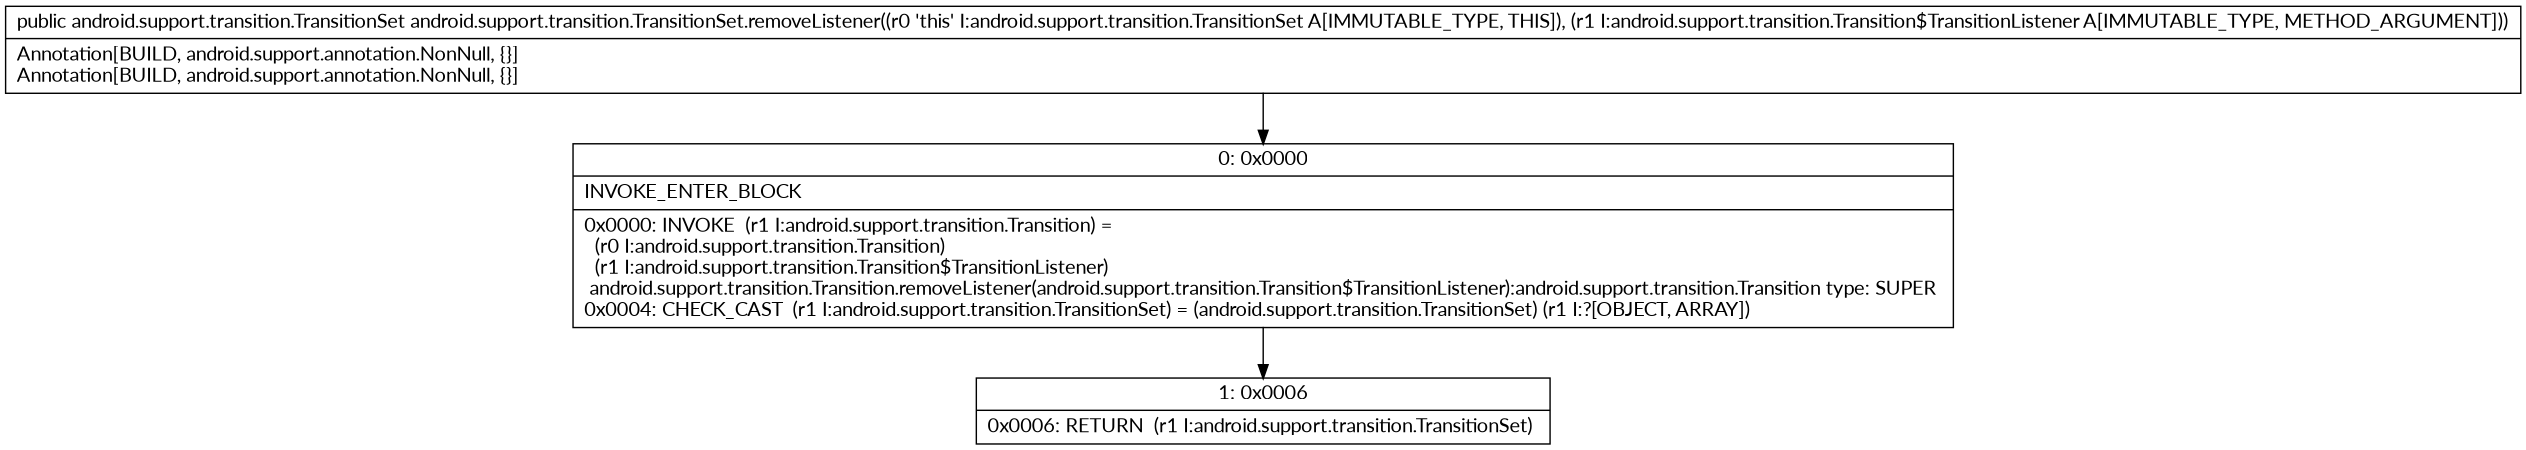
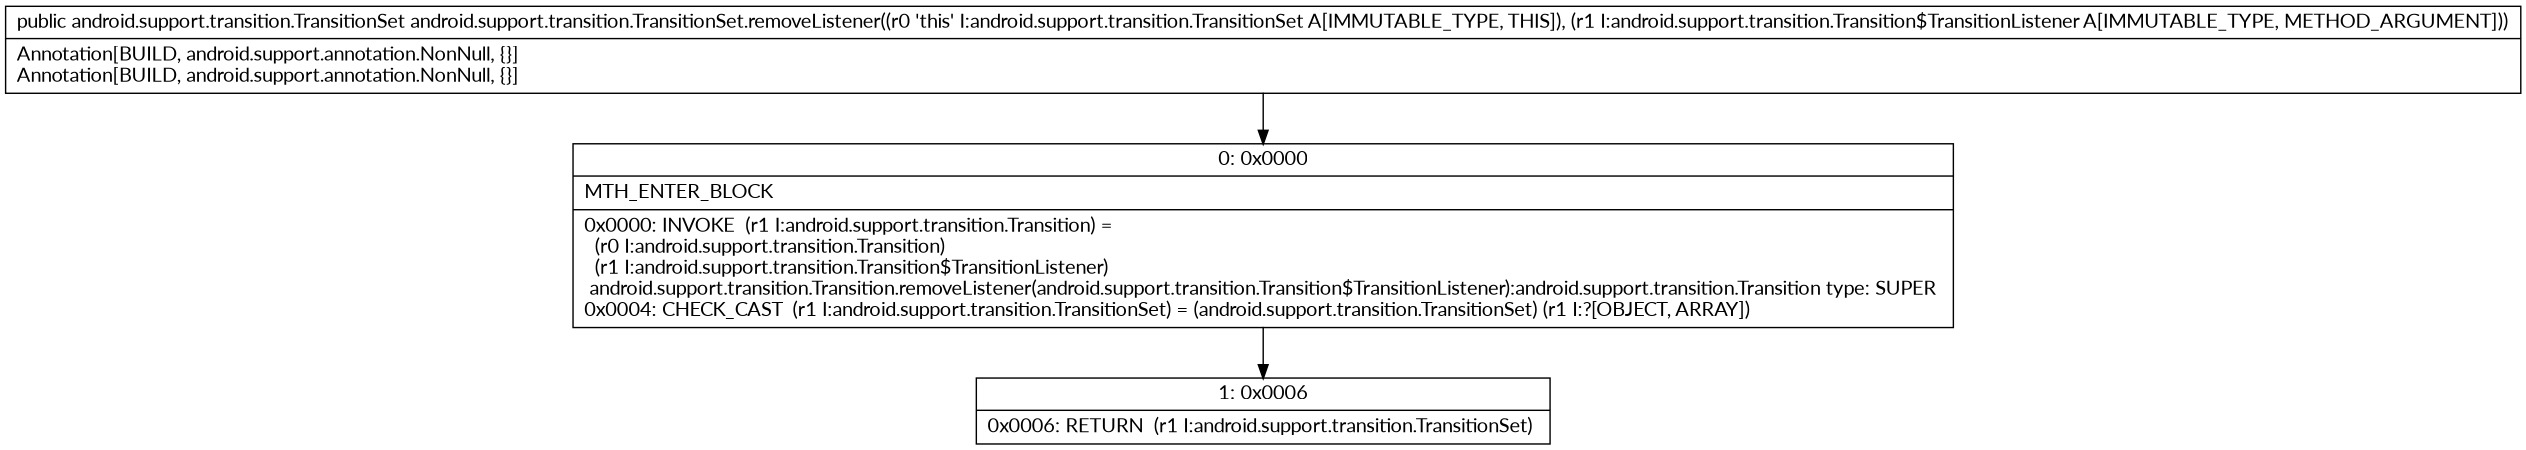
(693, 192) -> (679, 192)
